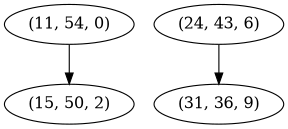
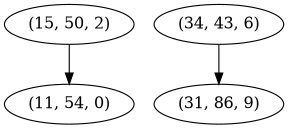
(219, 24) -> (219, 24)
(69, 59) -> (69, 59)
(219, 104) -> (219, 104)
